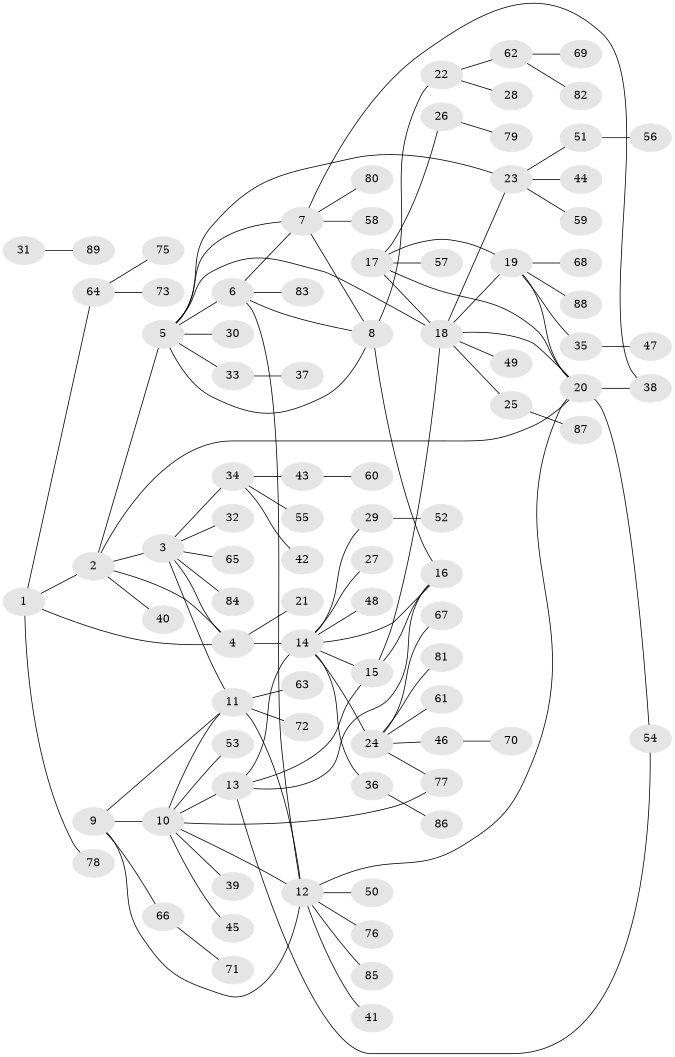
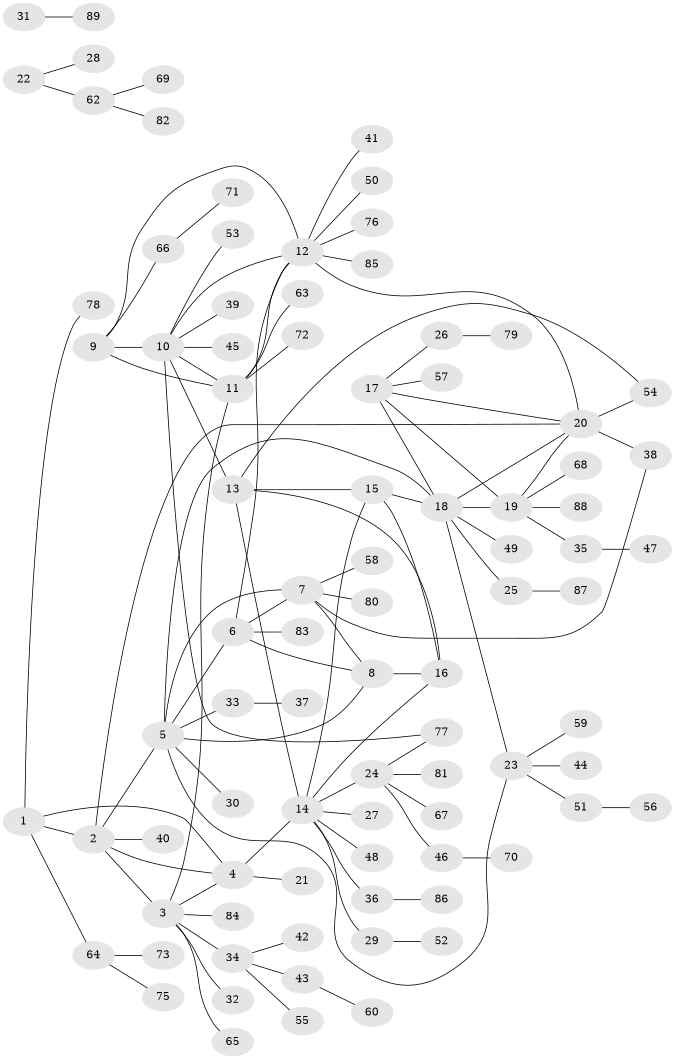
(402, 202) -> none
(442, 699) -> none
